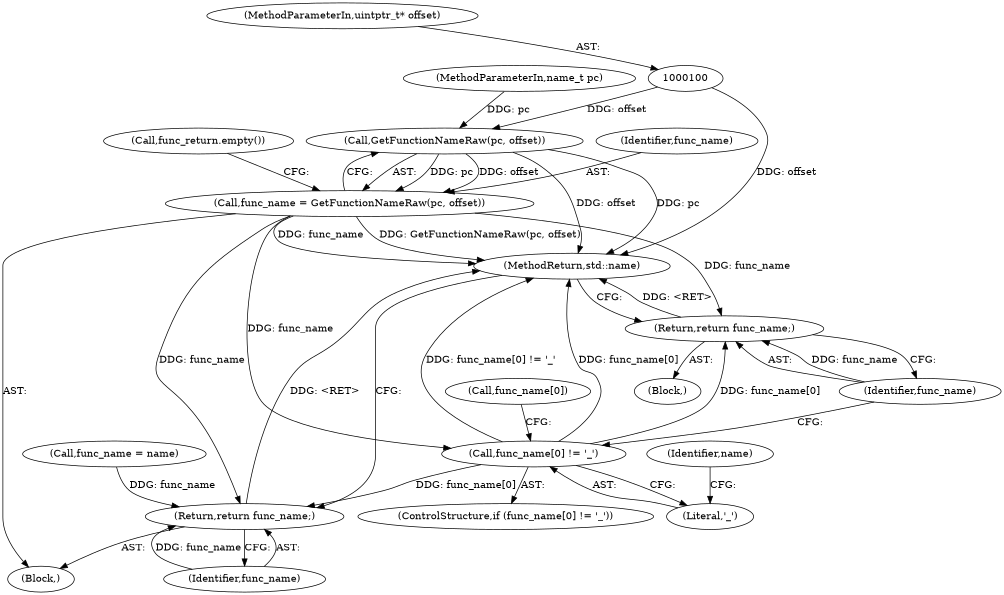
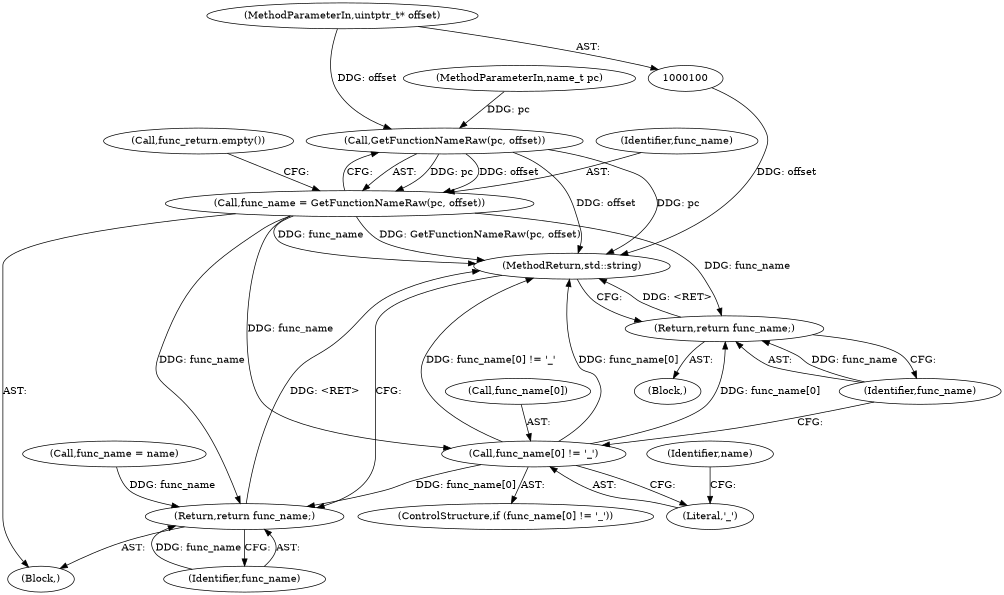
(579, 108) -> (336, 89)
(572, 266) -> (572, 266)
(540, 423) -> (540, 423)
